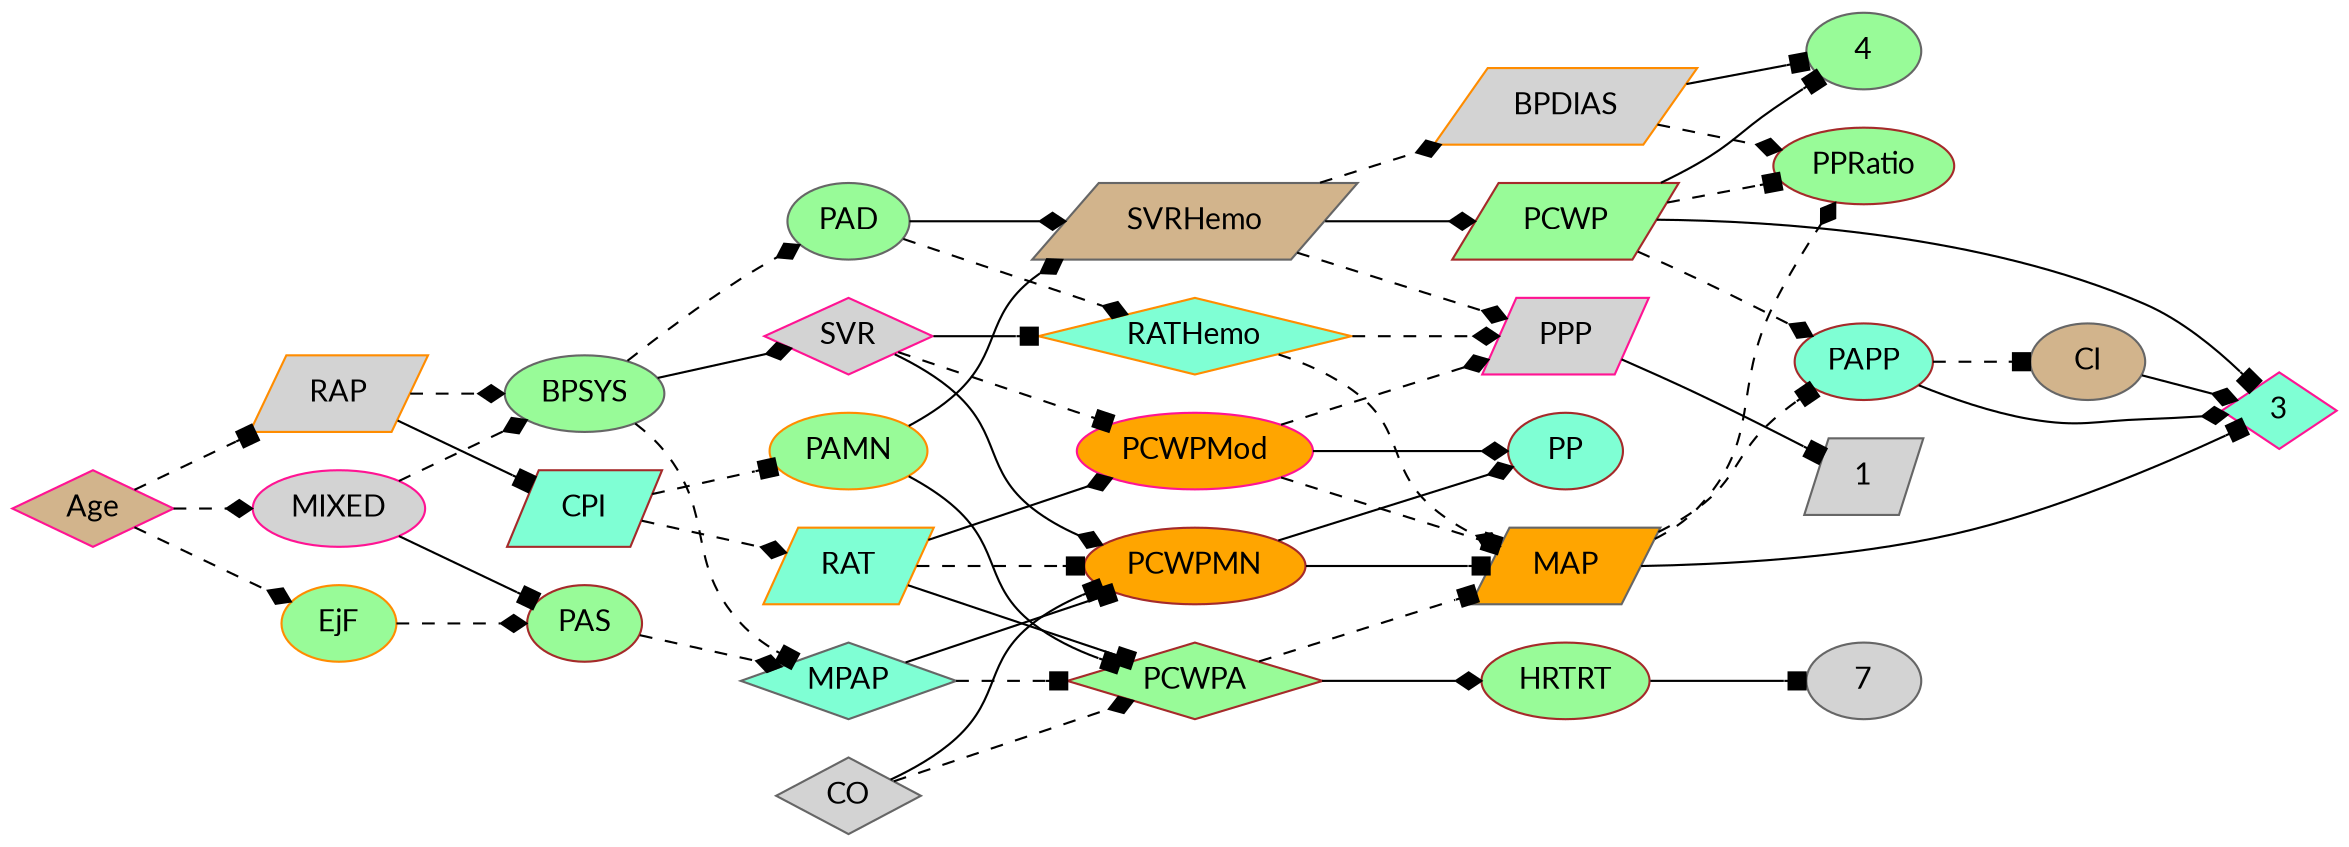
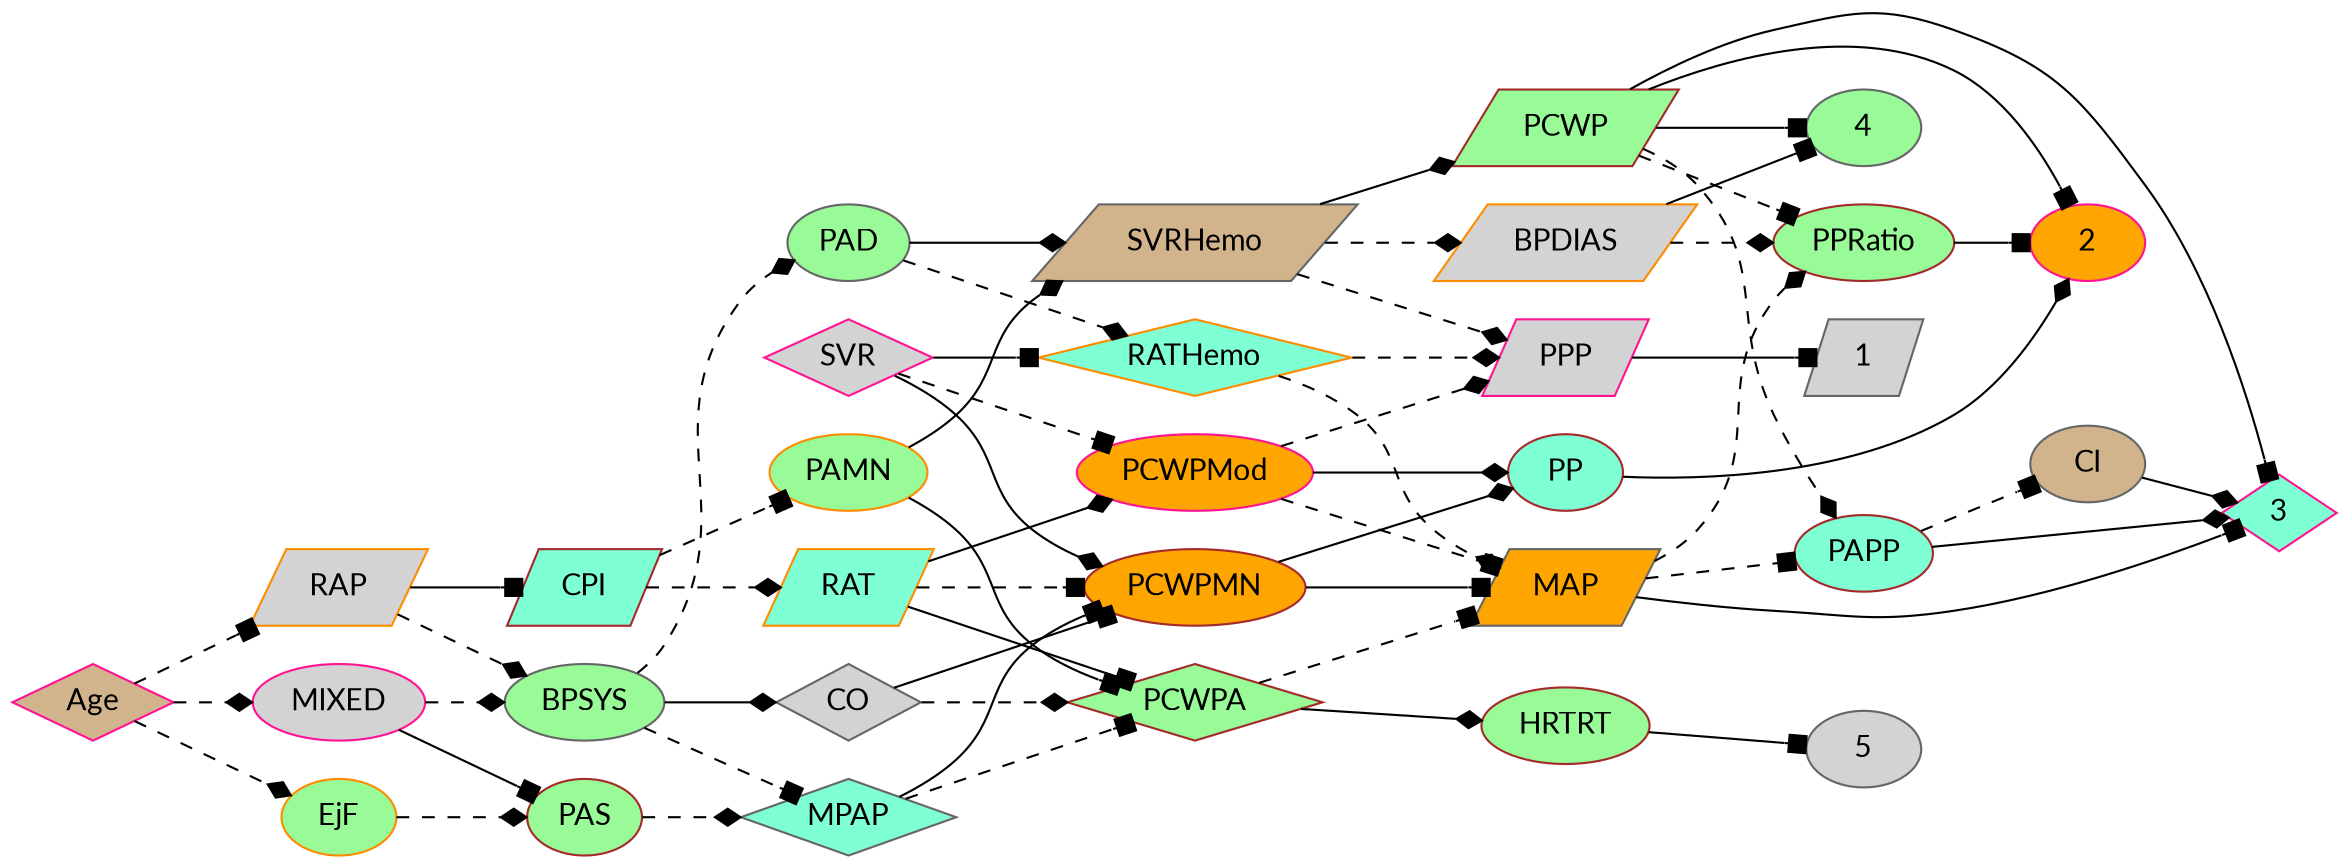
none -> (2088, 243)
(712, 366) -> (707, 702)
(1864, 681) -> (1864, 749)
